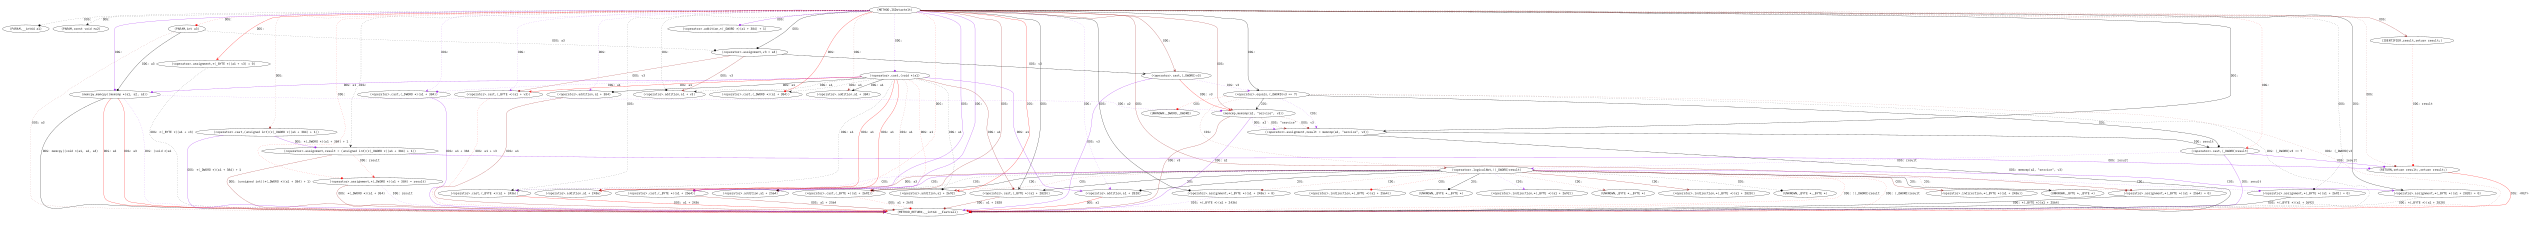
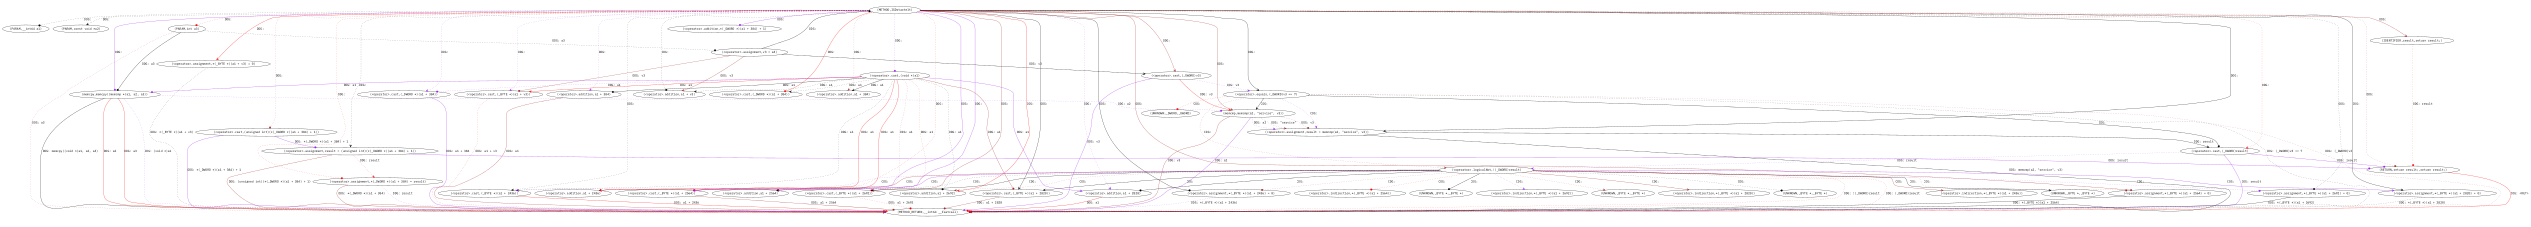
(810, 16) -> (812, 22)
(911, 182) -> (911, 182)
